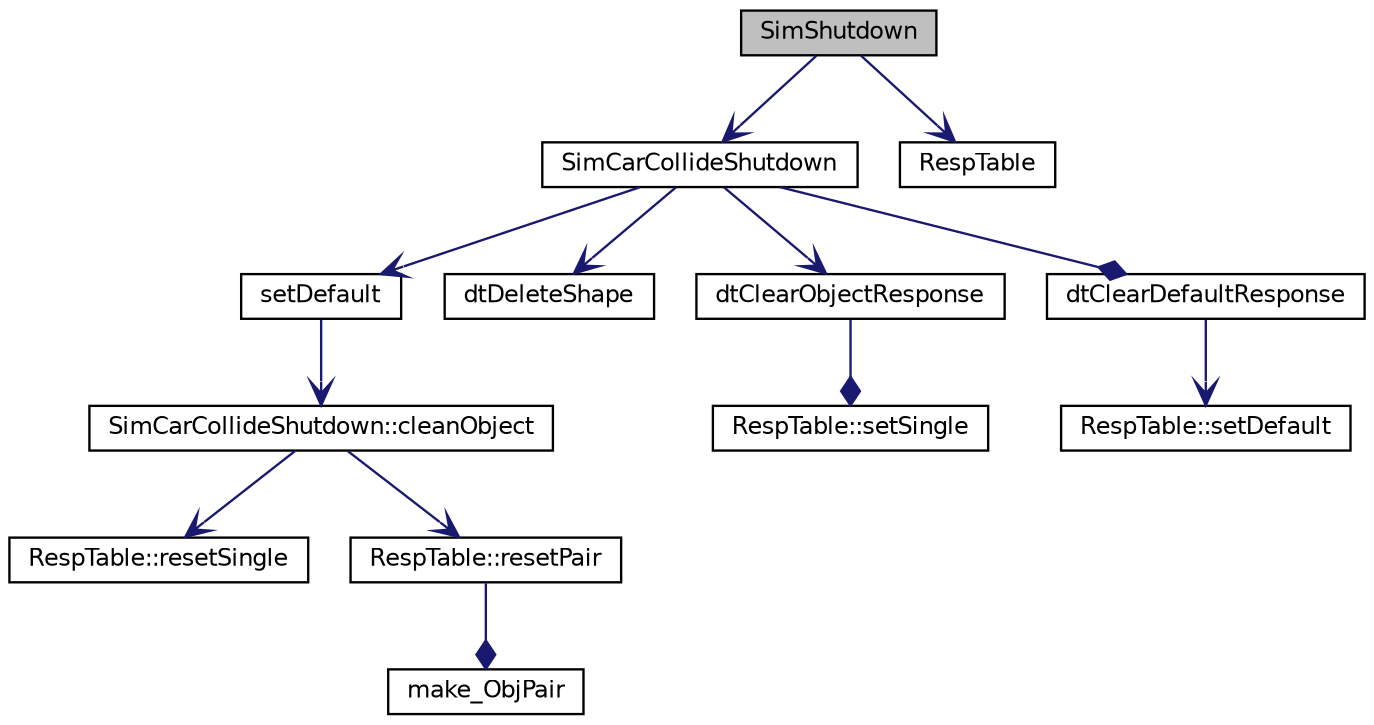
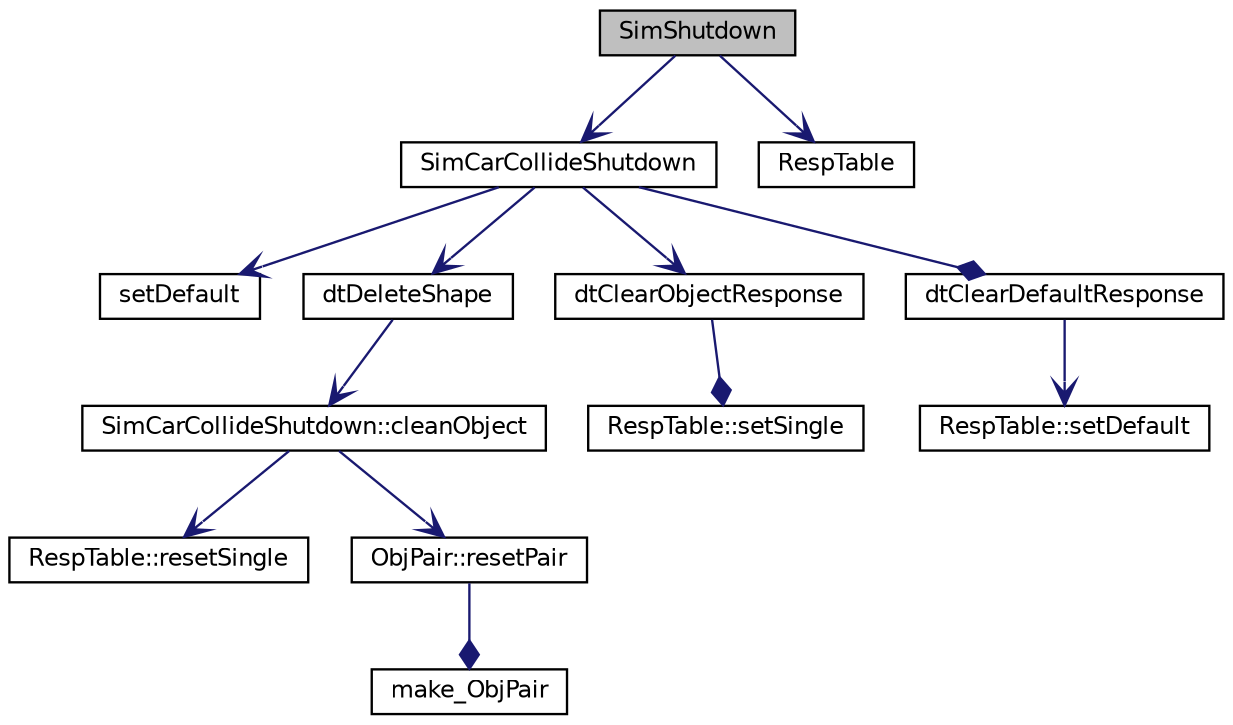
(321, 350) -> (368, 353)
(486, 560) -> (469, 560)
